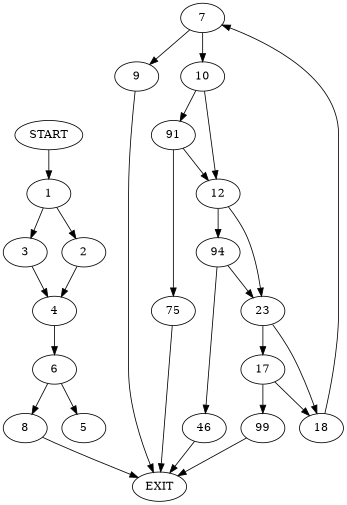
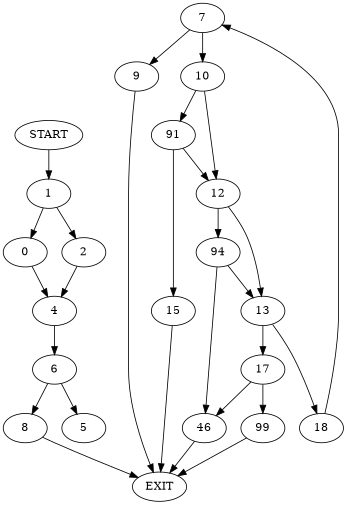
(25, 252) -> (25, 252)
(173, 311) -> (173, 311)
(263, 311) -> (263, 311)
(289, 396) -> (237, 396)
